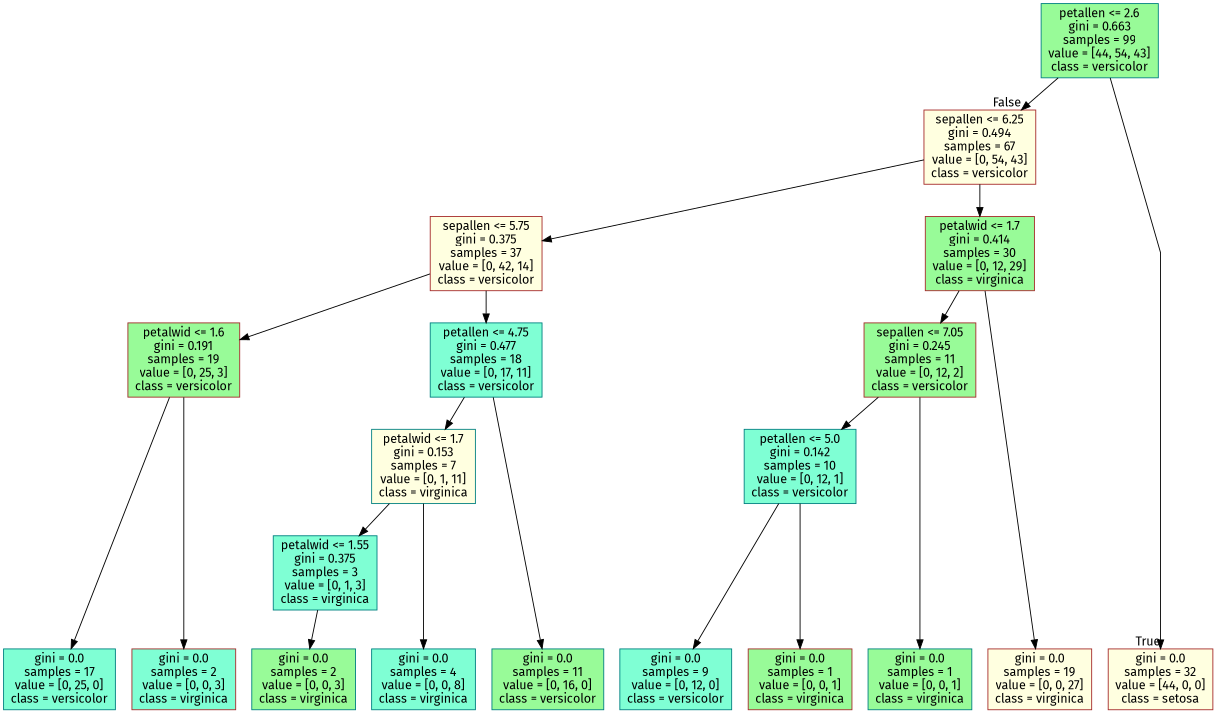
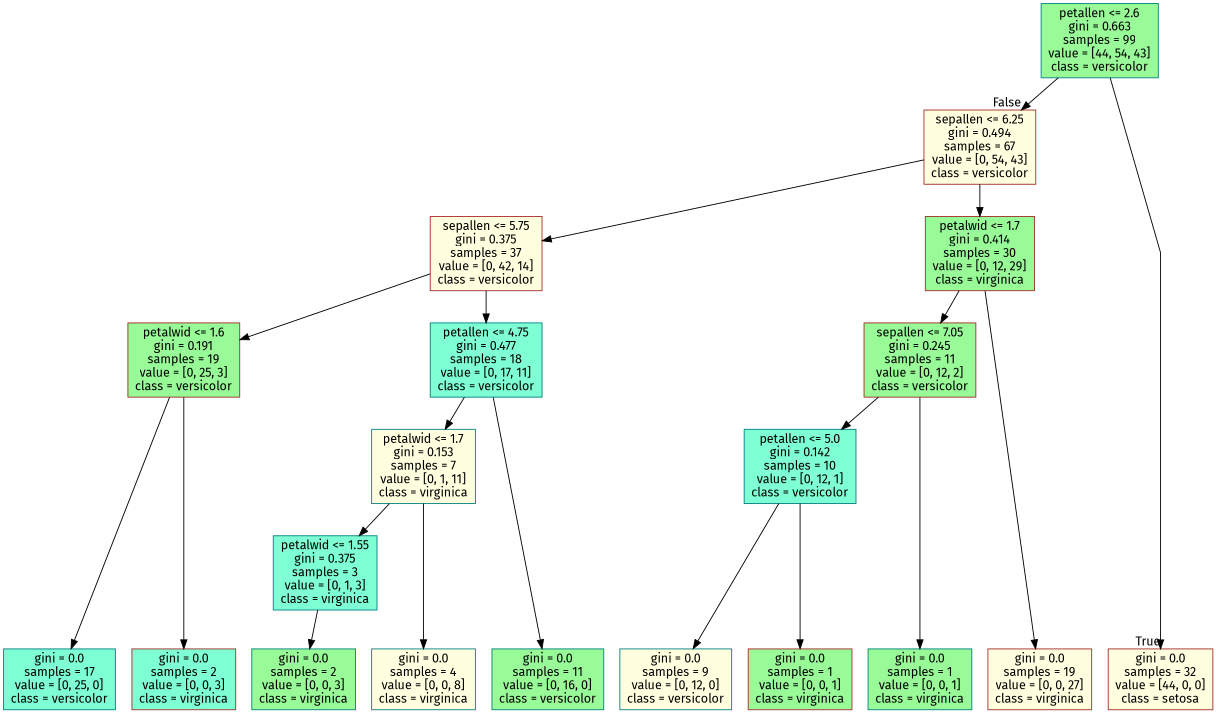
(424, 679) -> (424, 679)
(676, 679) -> (676, 679)
